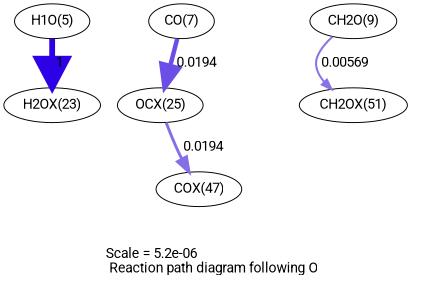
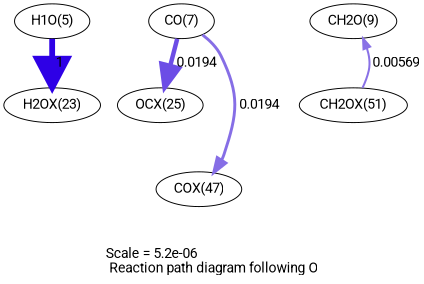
(317, 58) -> (369, 68)
(174, 141) -> (234, 94)
